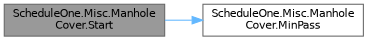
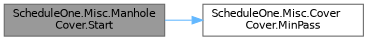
(283, 20) -> (283, 20)
